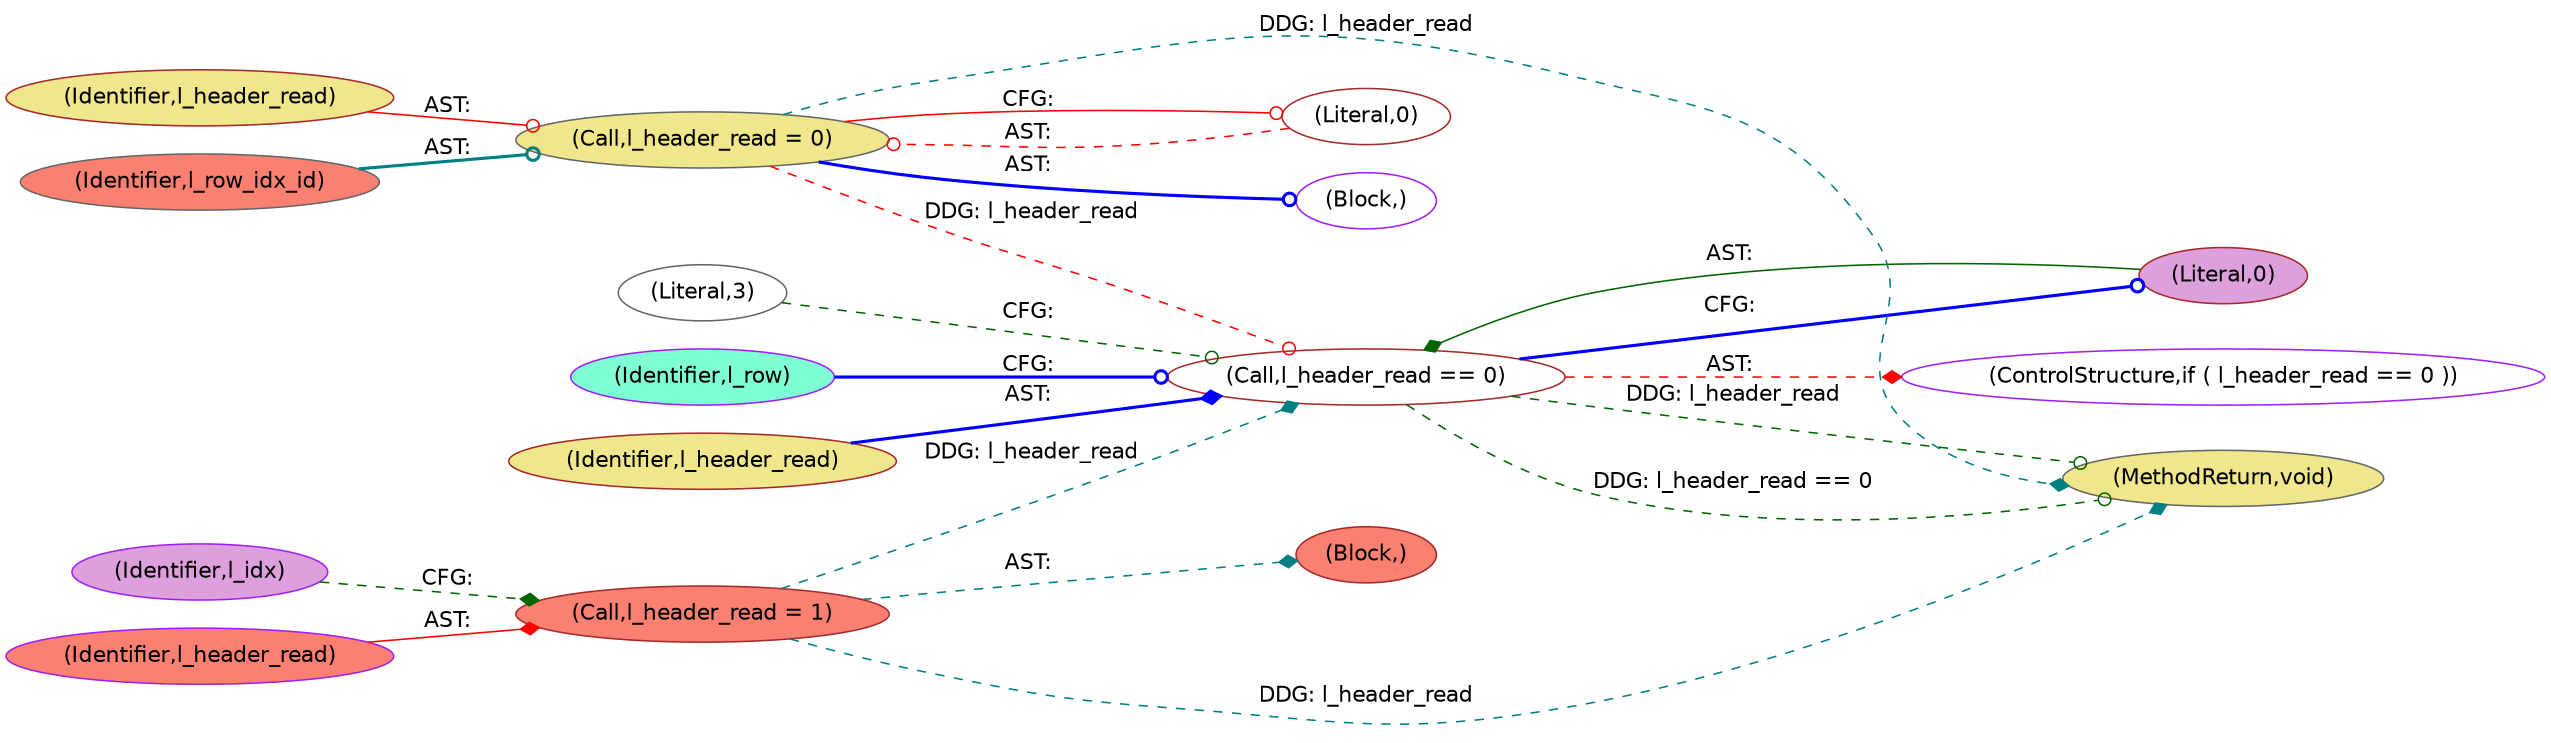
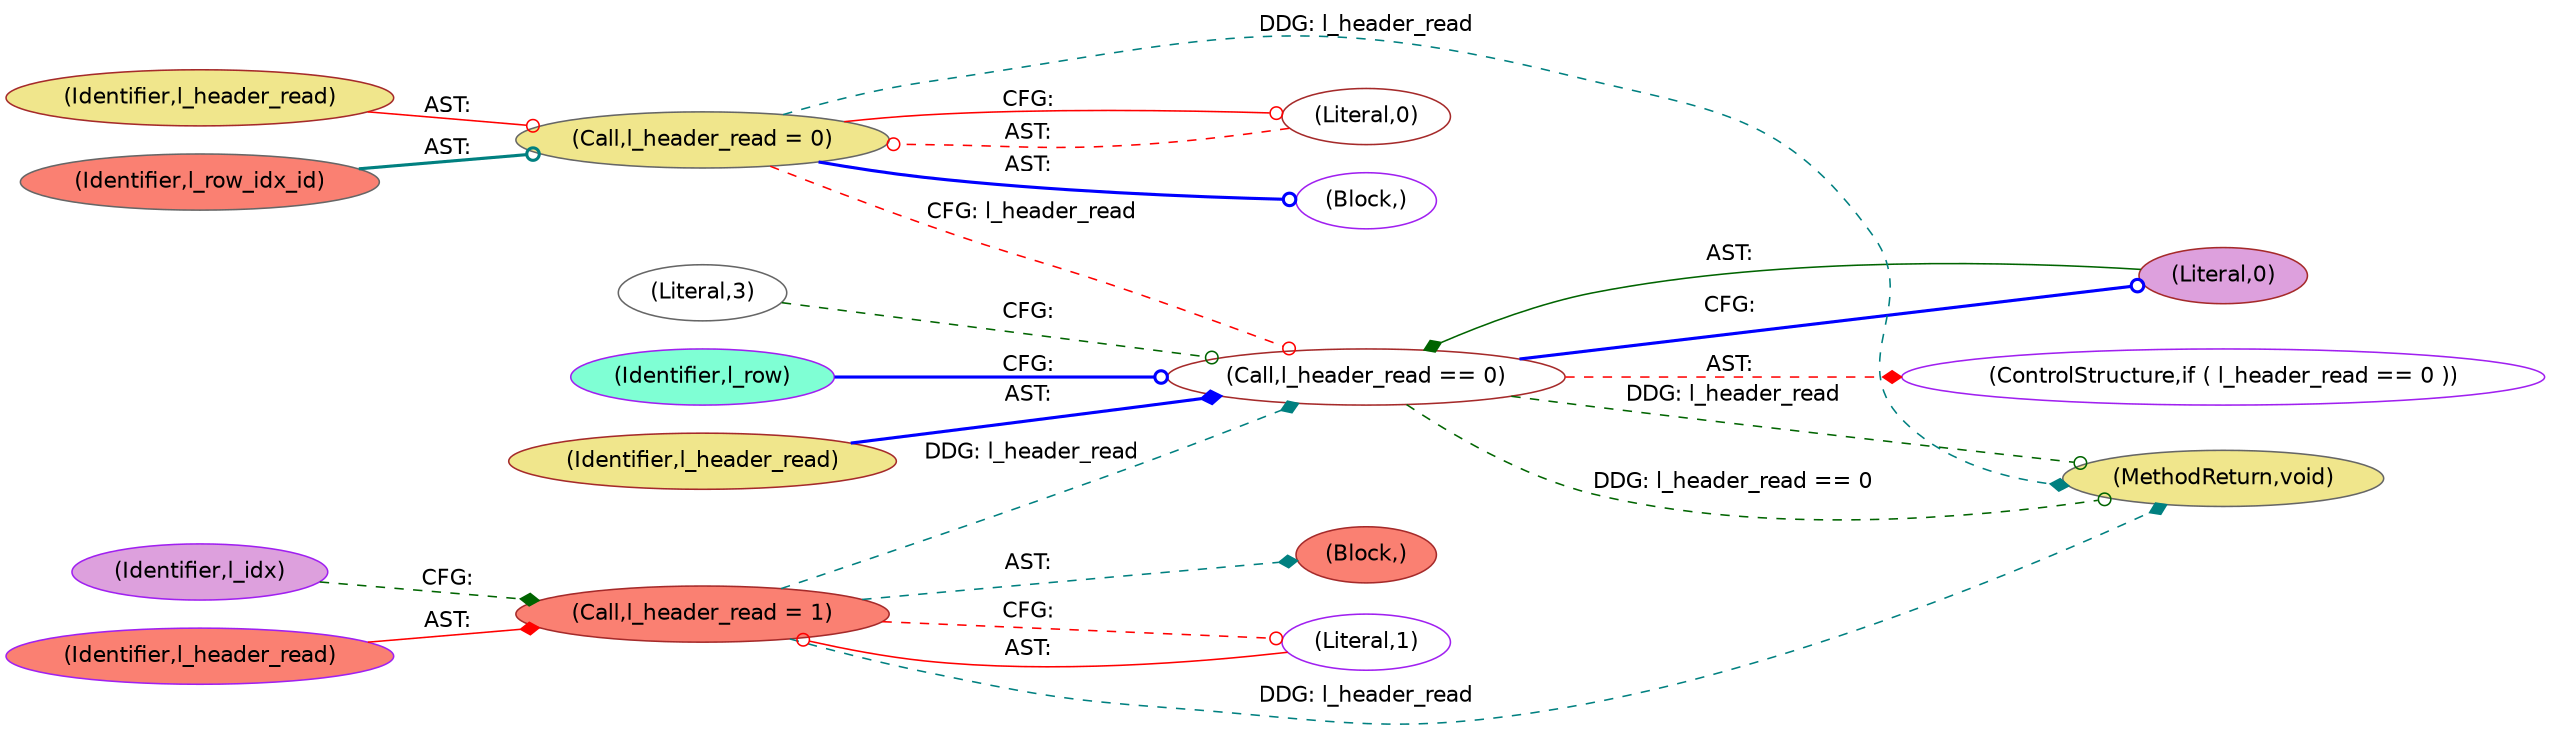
(1032, 212) -> (1032, 212)
none -> (1366, 642)
